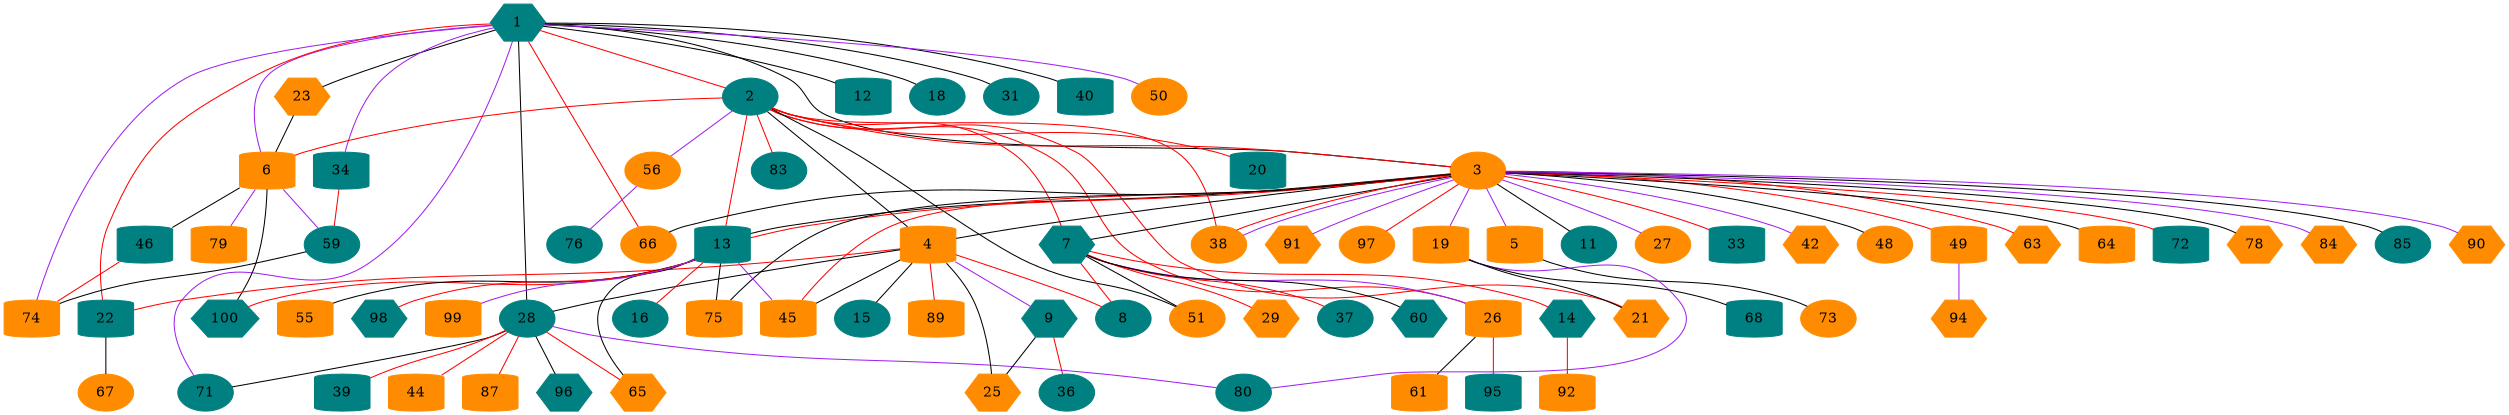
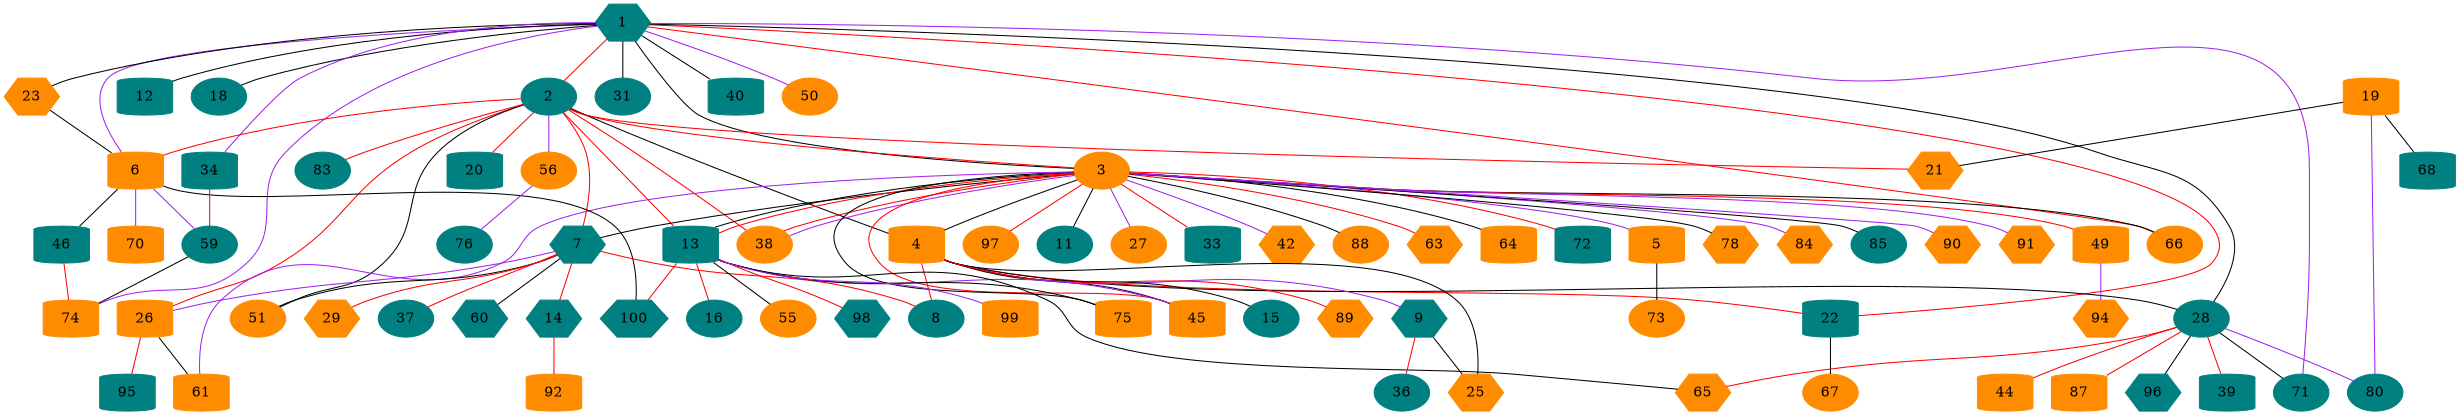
(1460, 207) -> (617, 206)
(219, 245) -> (136, 245)
(1885, 245) -> (1361, 245)
(305, 319) -> (788, 319)
(936, 319) -> (1345, 319)
